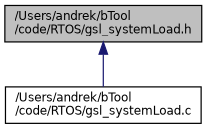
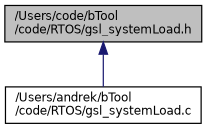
(103, 24) -> (103, 24)
